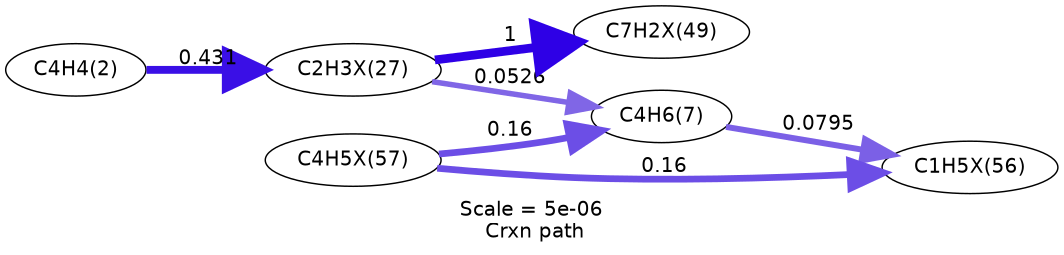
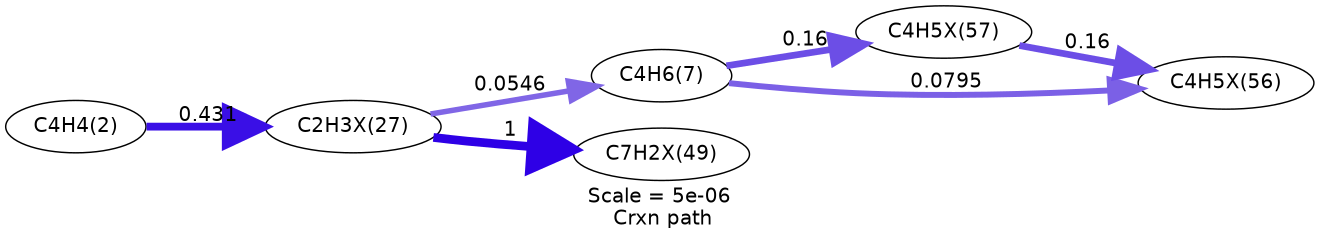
(507, 78) -> (507, 85)
(504, 147) -> (779, 58)
(970, 167) -> (1226, 83)
